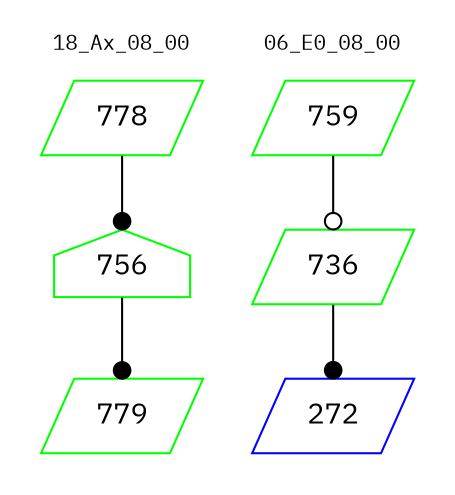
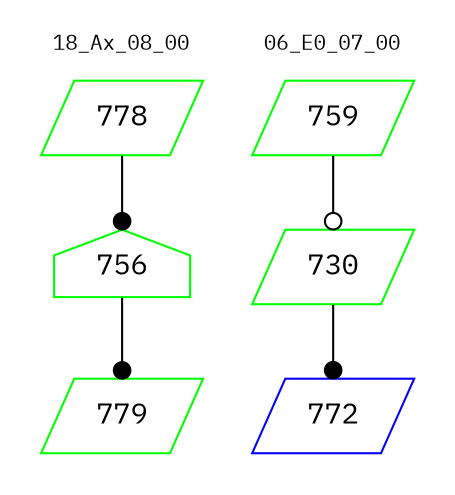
(333, 44) -> (333, 44)
(333, 267) -> (333, 267)
(333, 416) -> (333, 416)
